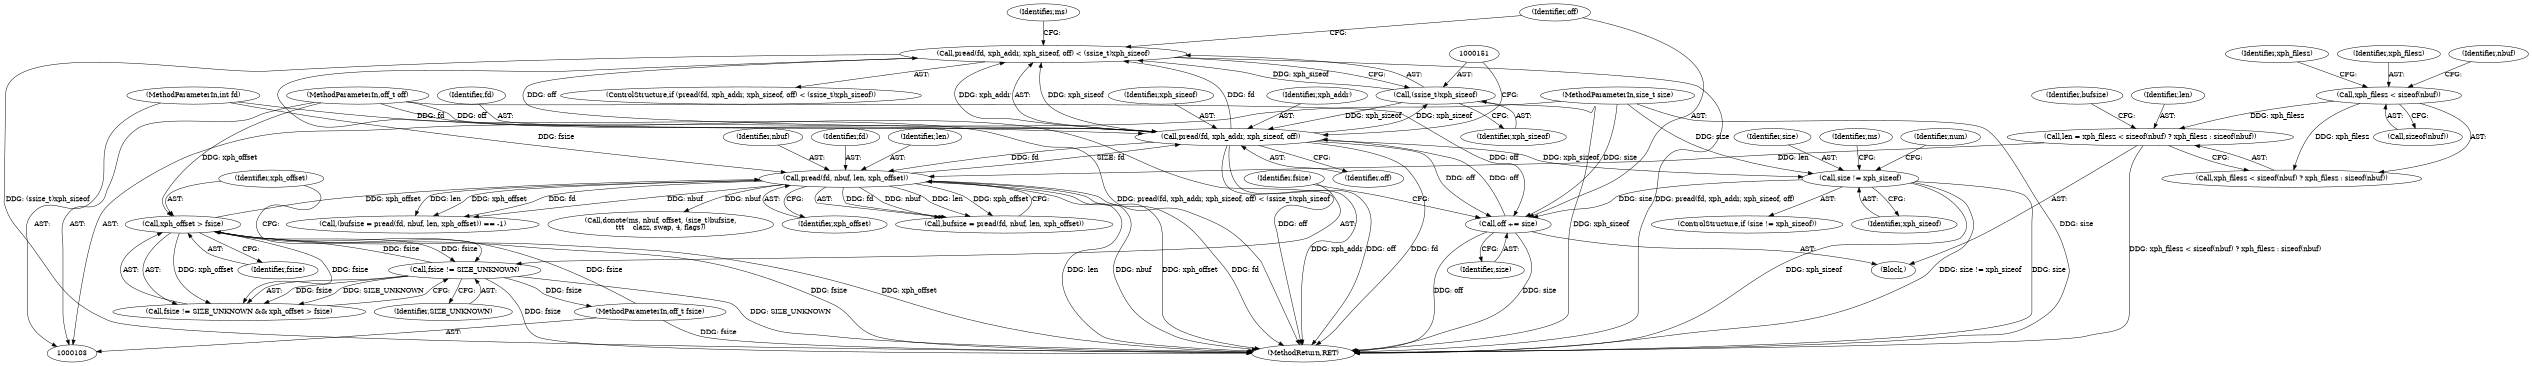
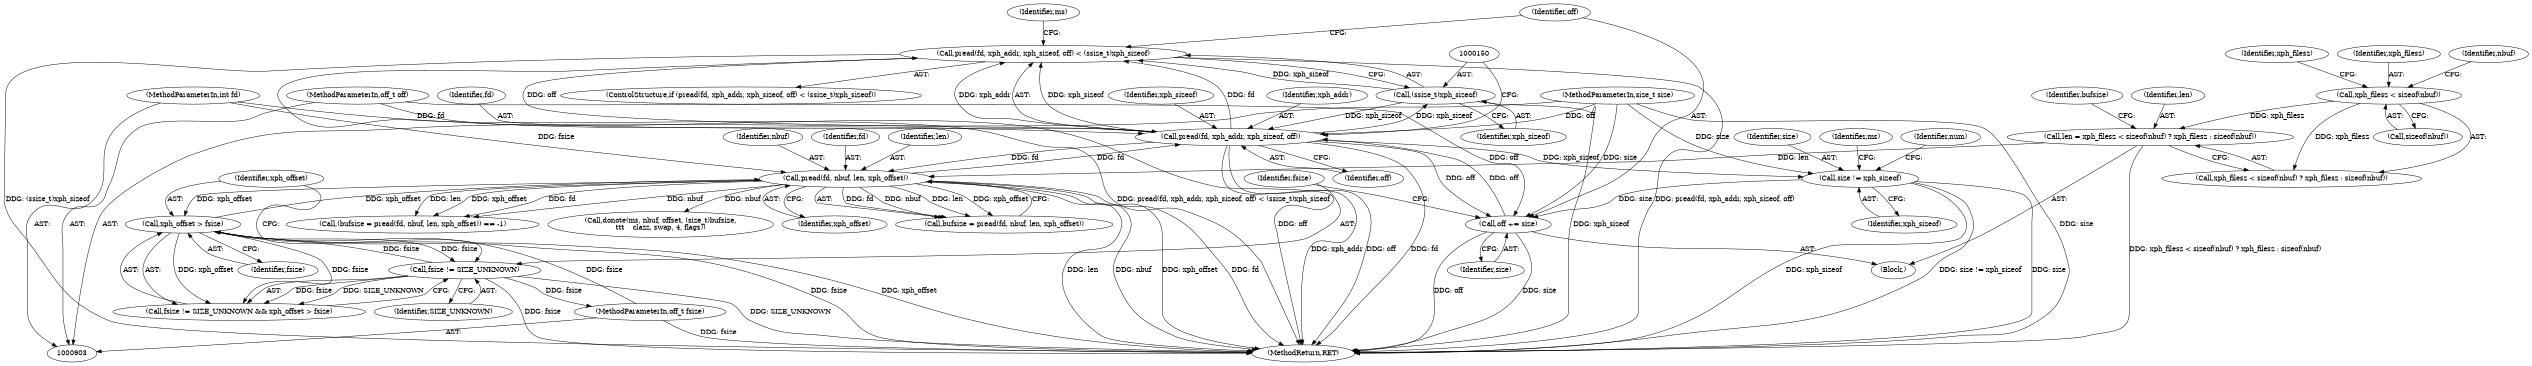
(1474, 54) -> (1474, 54)
(778, 128) -> (1462, 127)
(225, 140) -> (469, 185)
(1111, 158) -> (1111, 158)
(1747, 224) -> none
(72, 353) -> (72, 353)
